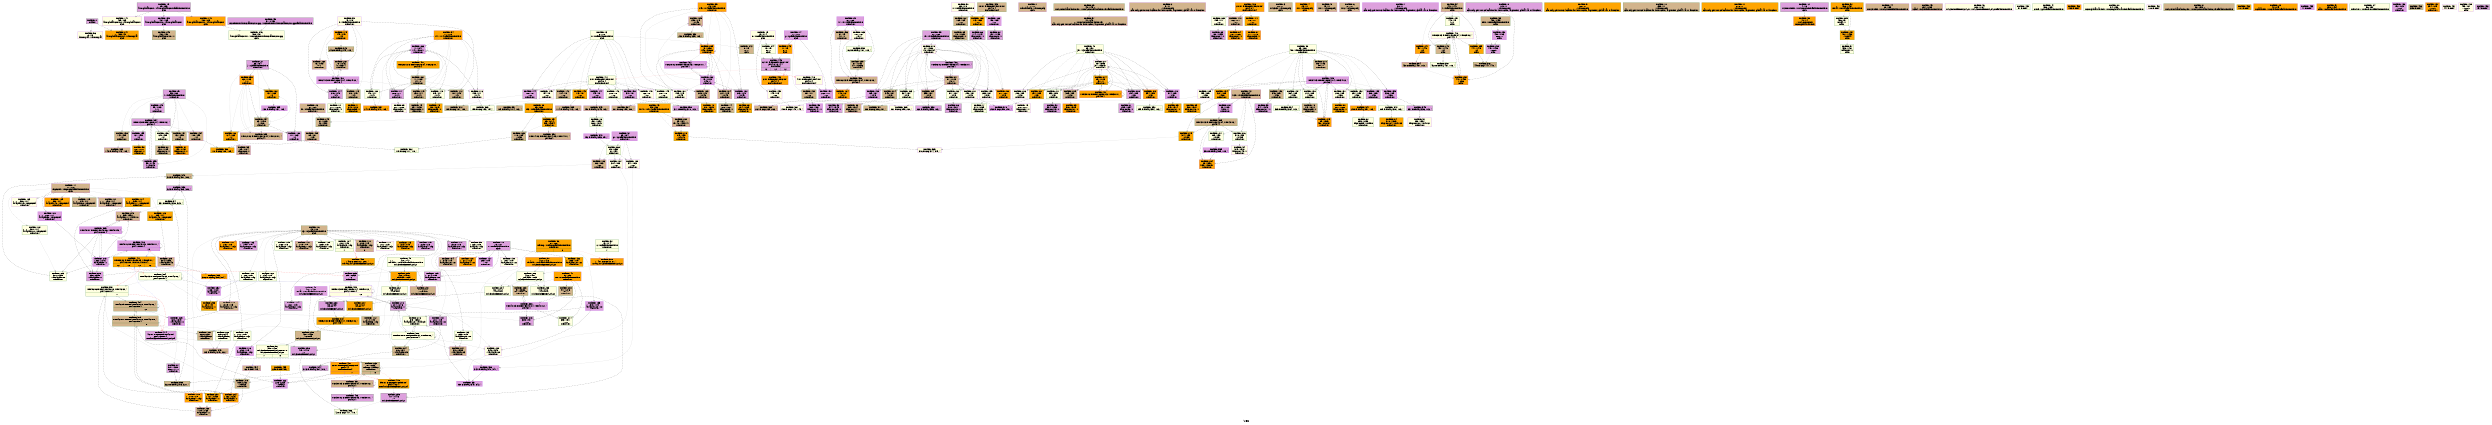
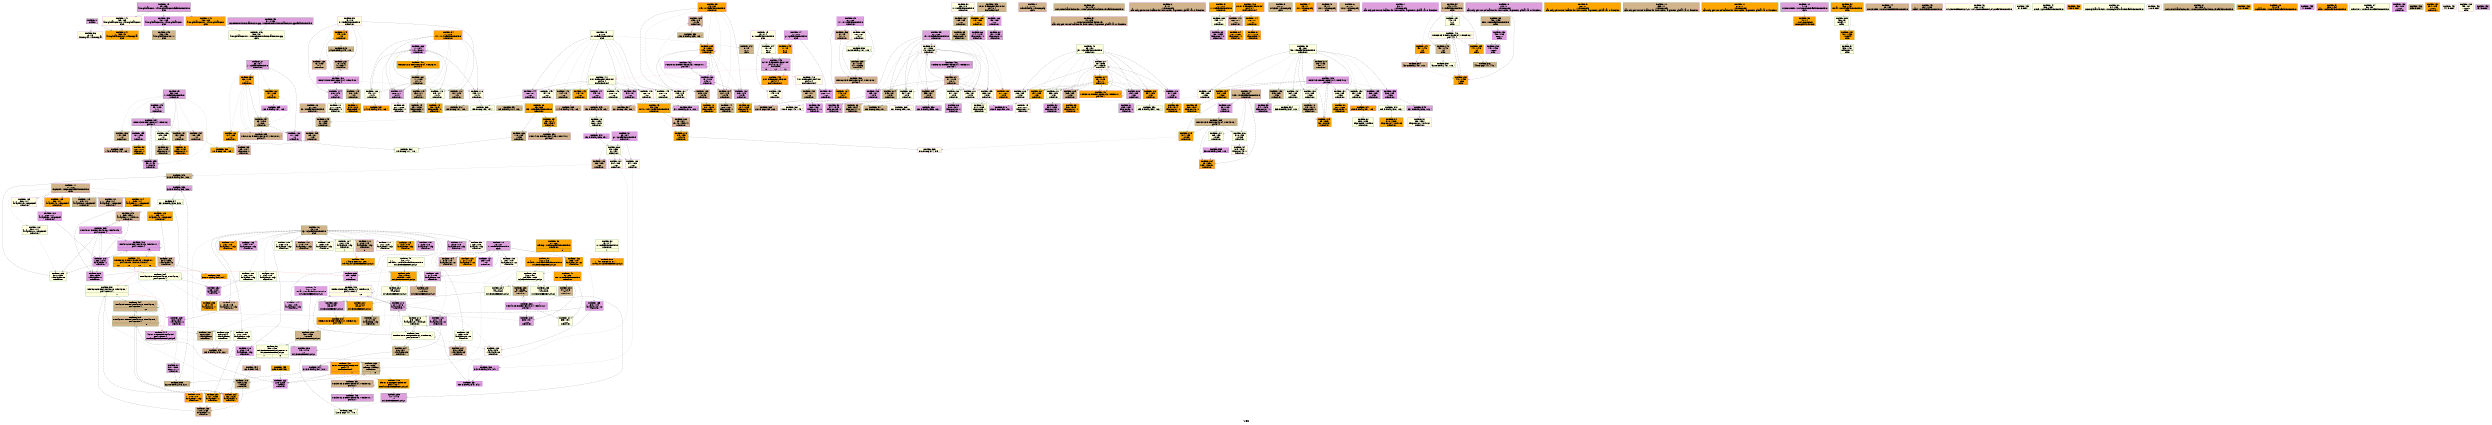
none -> (1221, 7)
